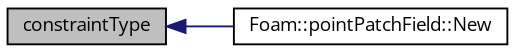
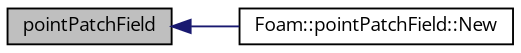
(87, 26) -> (90, 26)
